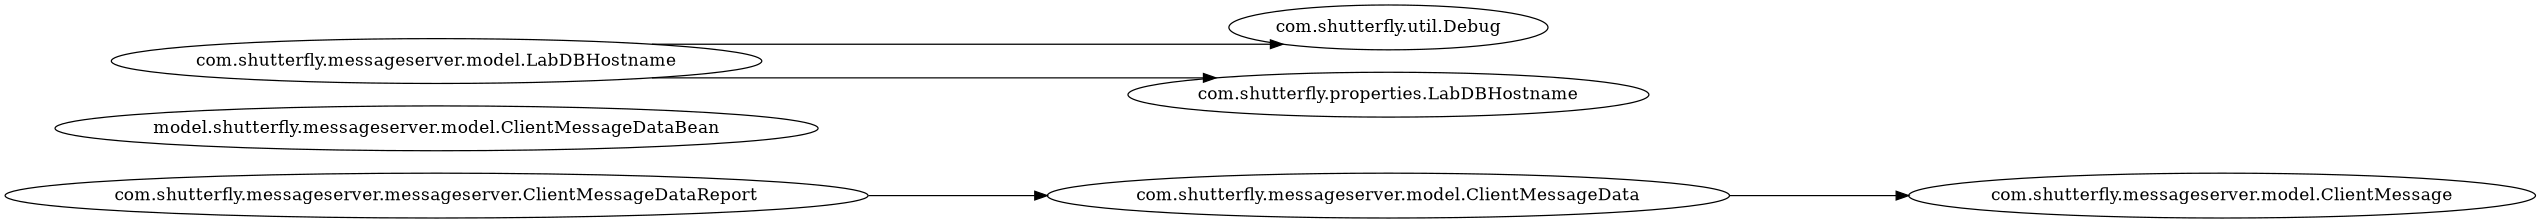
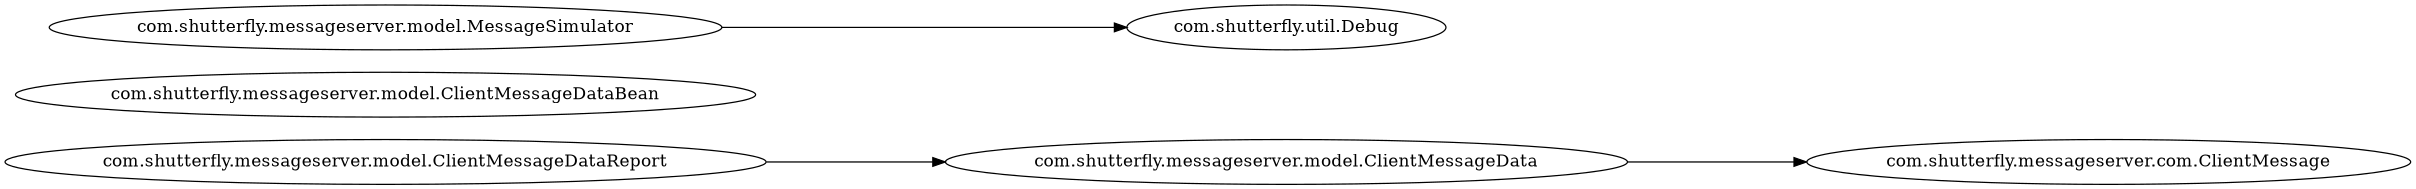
(437, 61) -> (386, 27)
(1388, 95) -> none
(437, 128) -> (386, 95)
(437, 196) -> (386, 162)
(2222, 196) -> (2109, 162)
